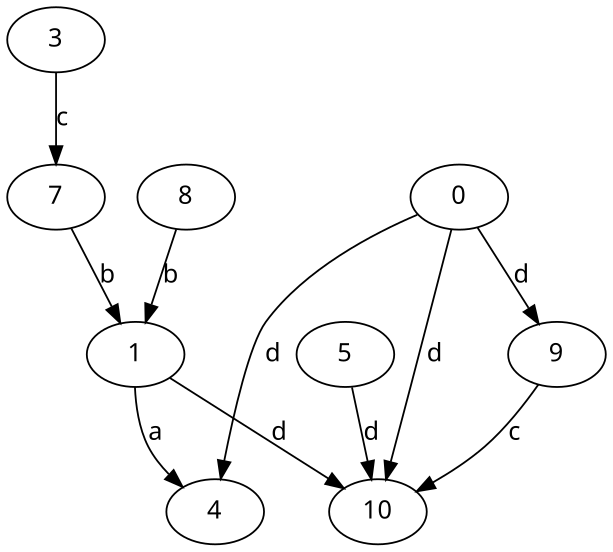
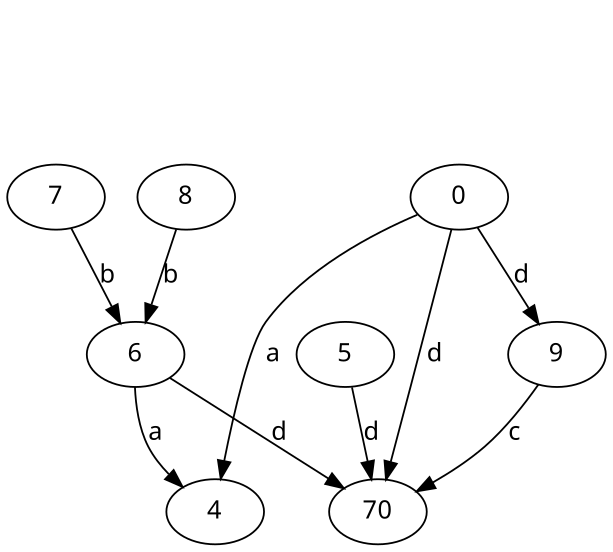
(56, 40) -> none
(136, 354) -> (136, 354)
(273, 354) -> (273, 354)
(378, 512) -> (378, 512)
